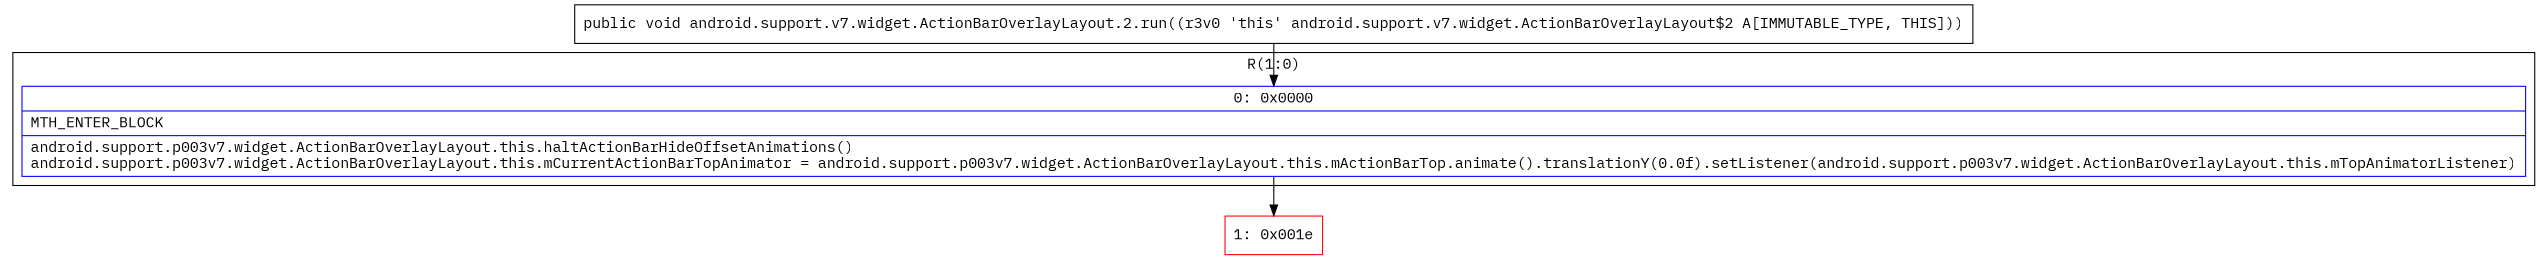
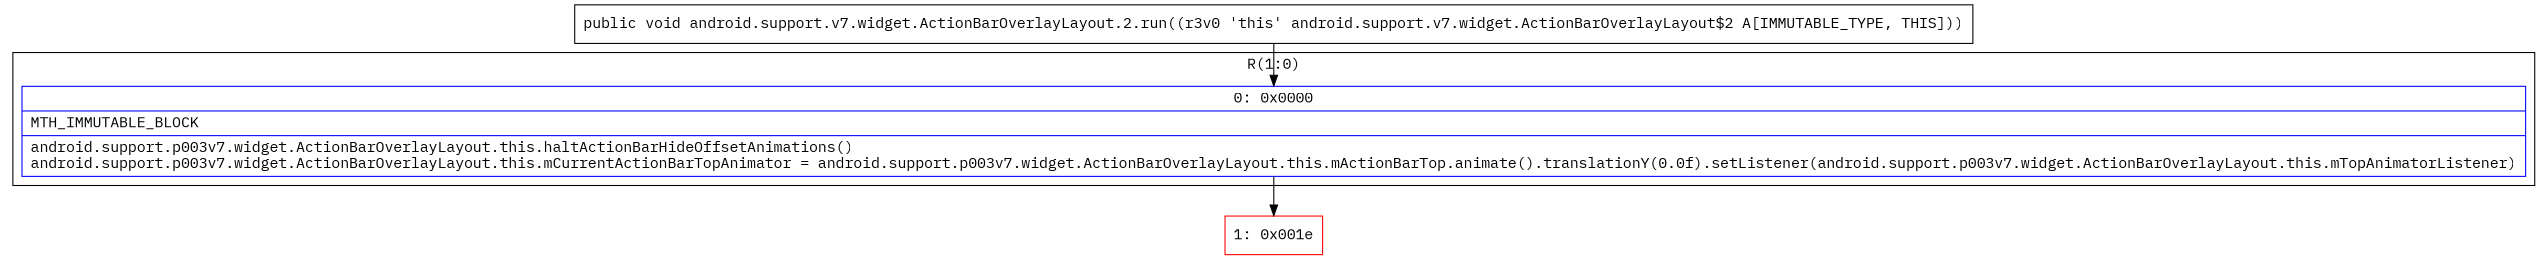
(97, 123) -> (115, 123)
